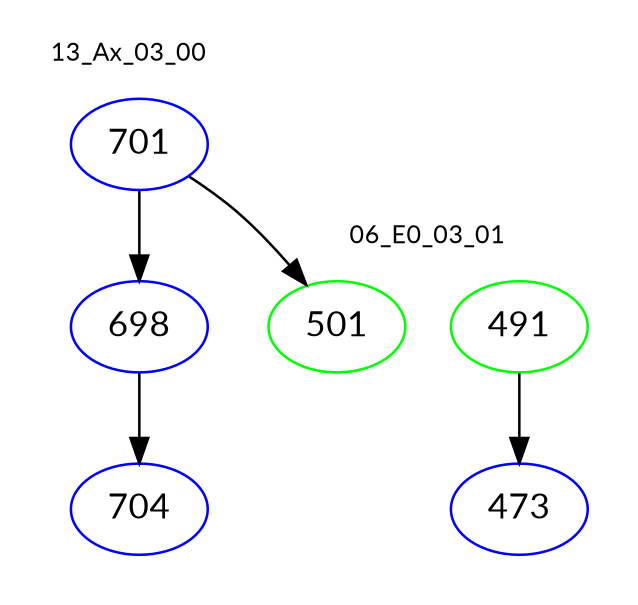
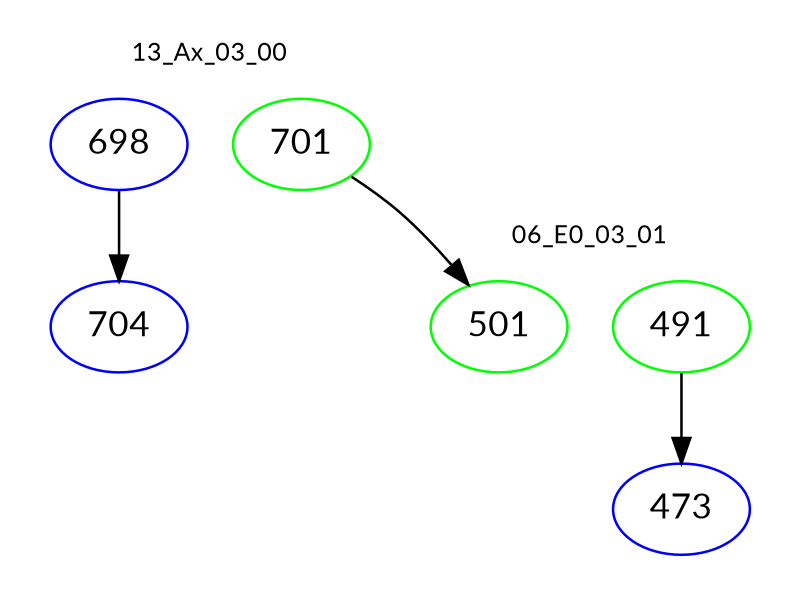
(139, 144) -> (301, 144)
(139, 223) -> none
